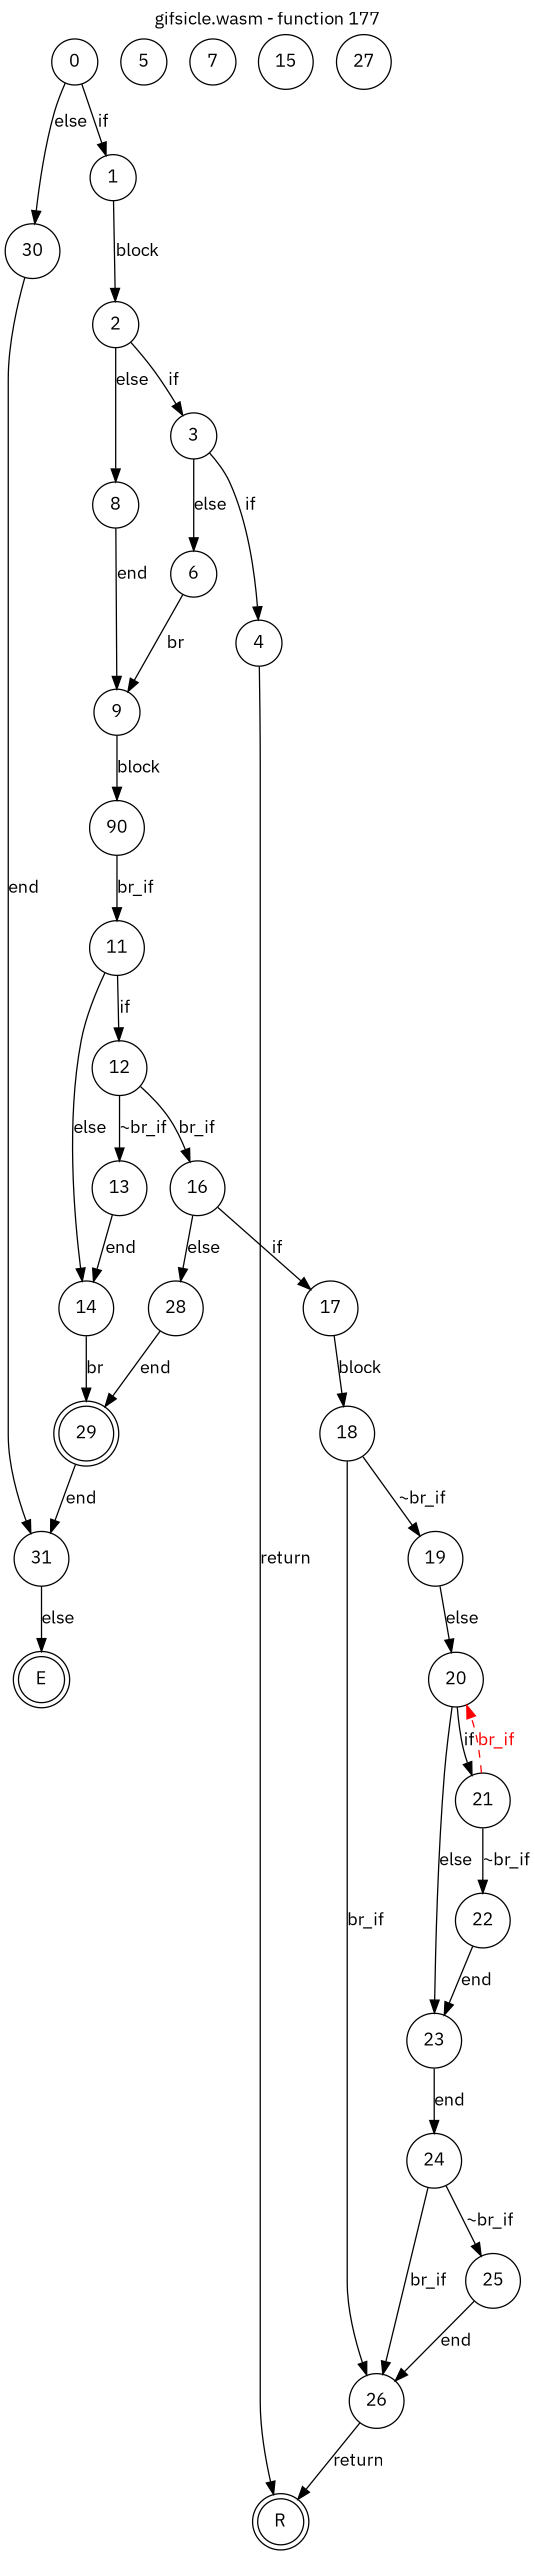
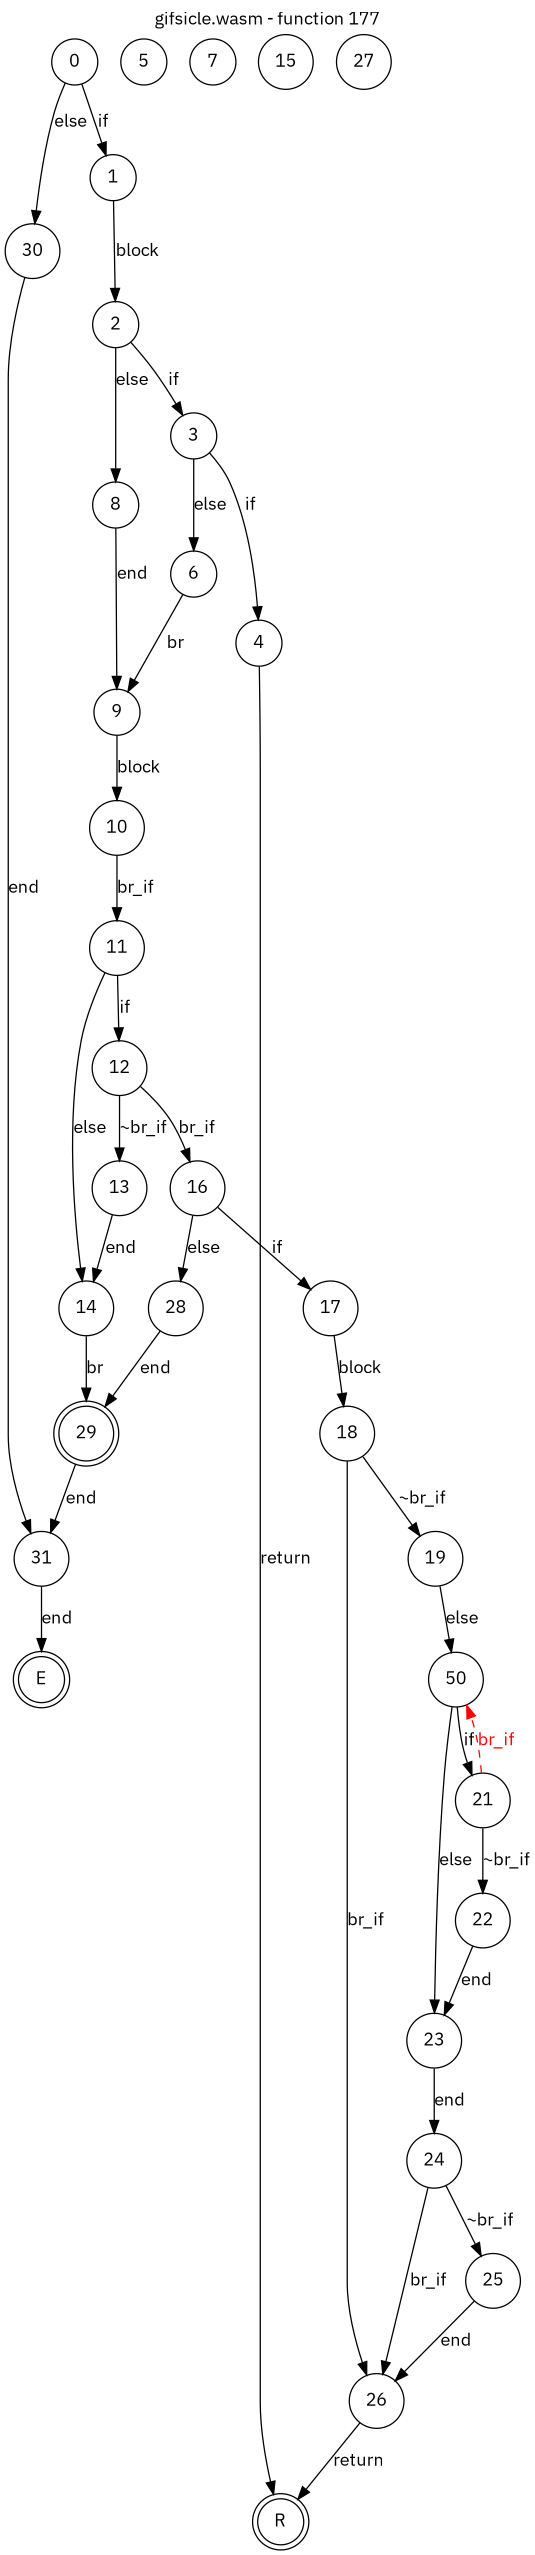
(117, 828) -> (117, 828)
(58, 1619) -> (57, 1619)
(456, 1680) -> (456, 1680)
